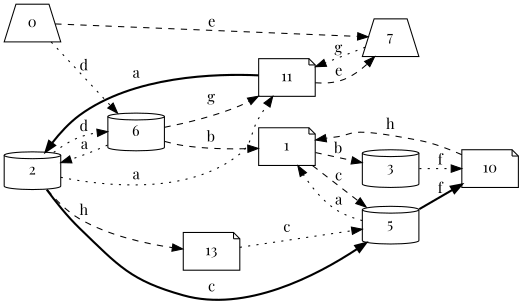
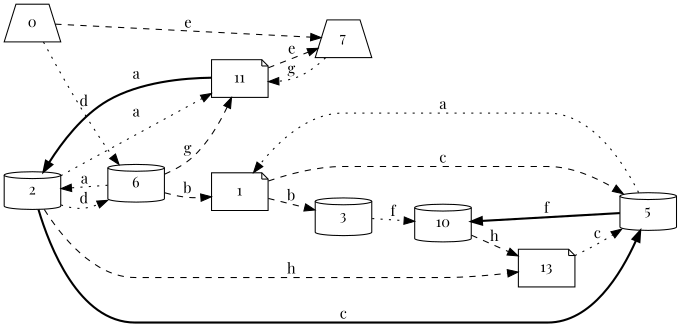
(395, 136) -> (490, 243)
(490, 169) -> (443, 223)
